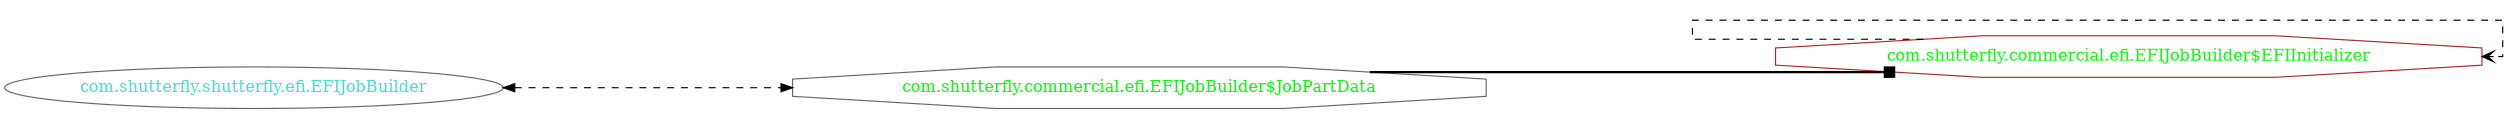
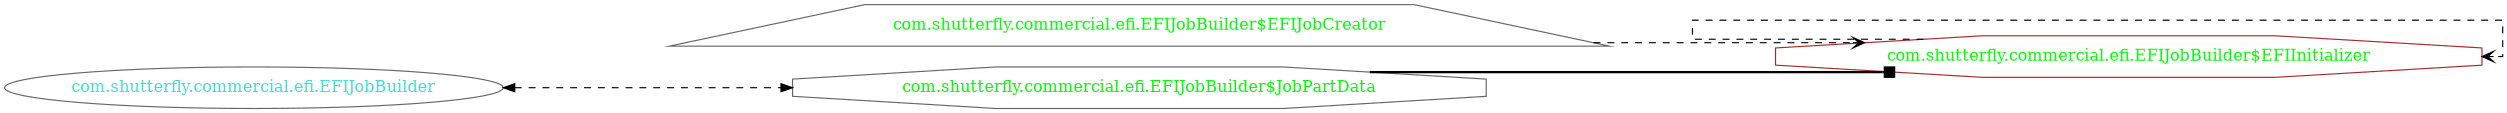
none -> (1139, 25)
(254, 88) -> (254, 88)
